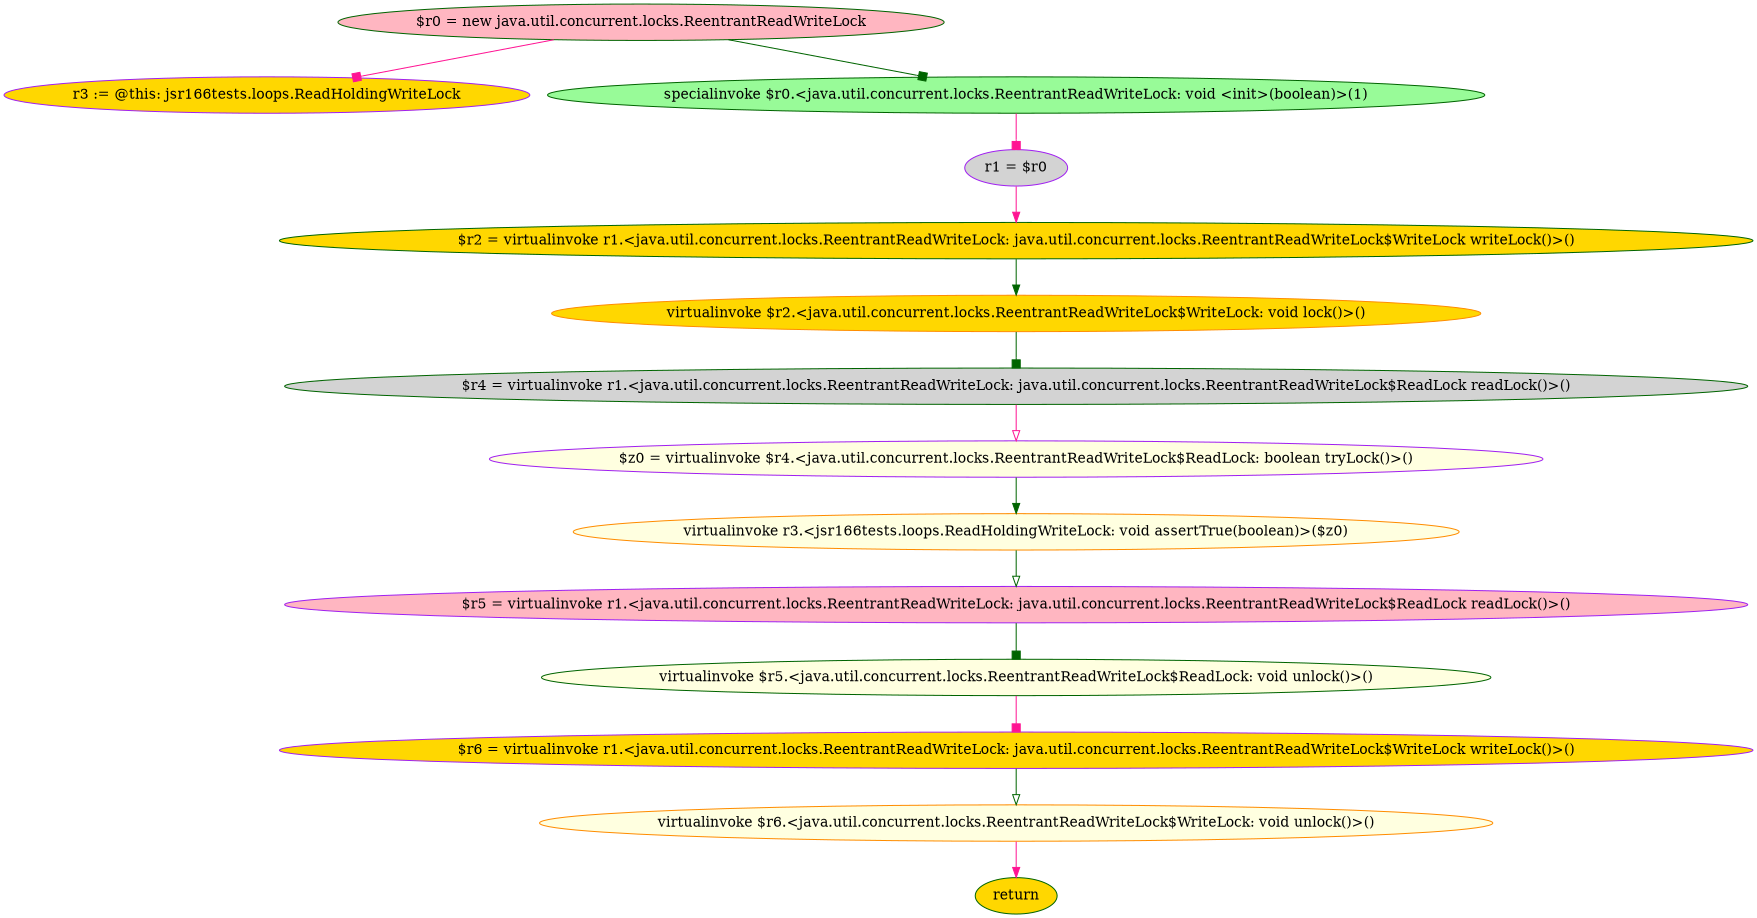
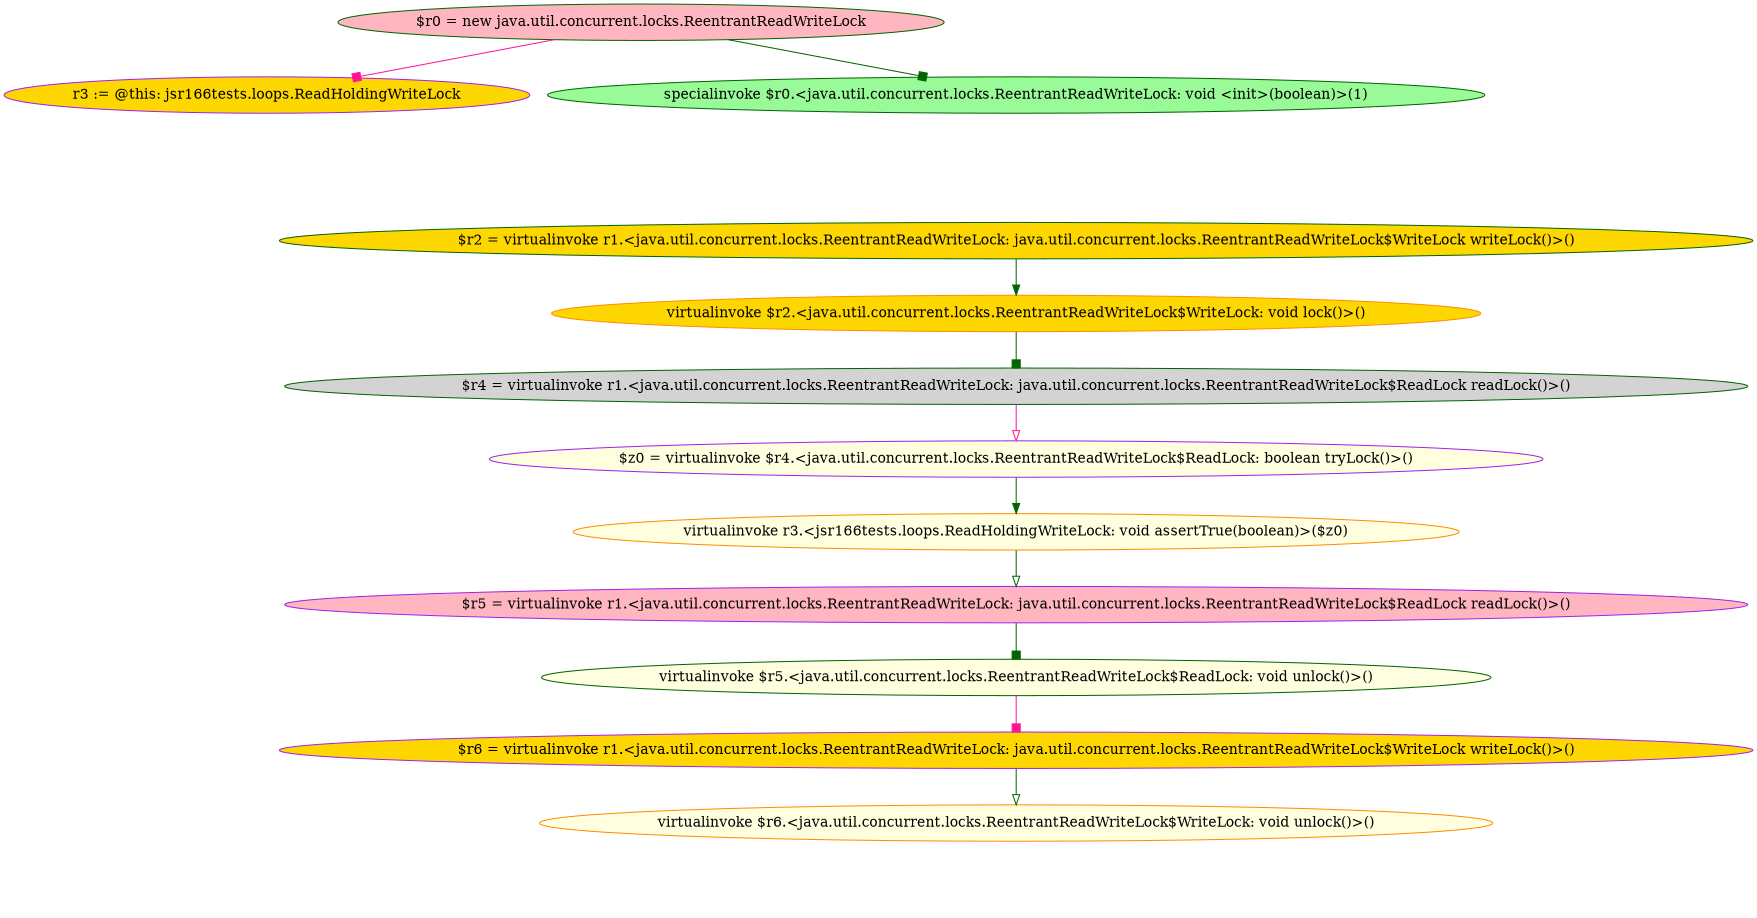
(1016, 168) -> none
(1016, 896) -> none
